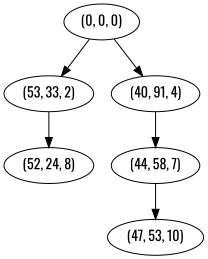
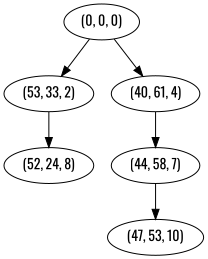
(156, 94) -> (156, 94)
